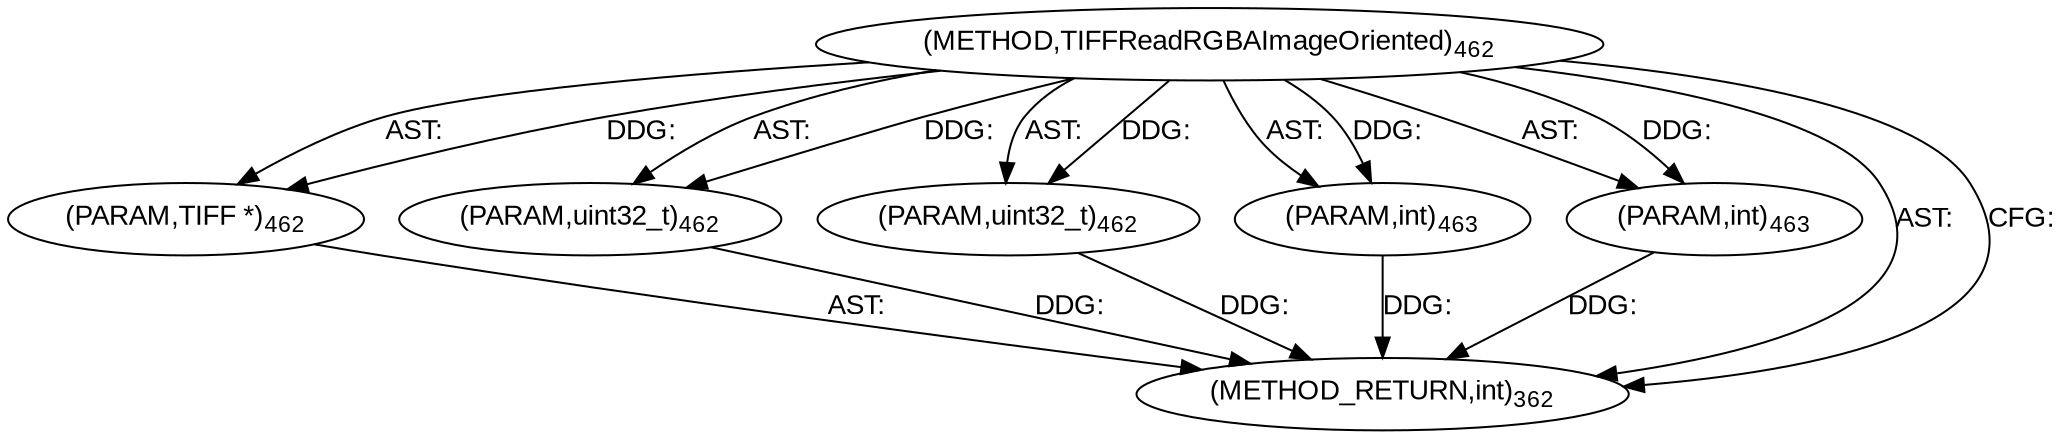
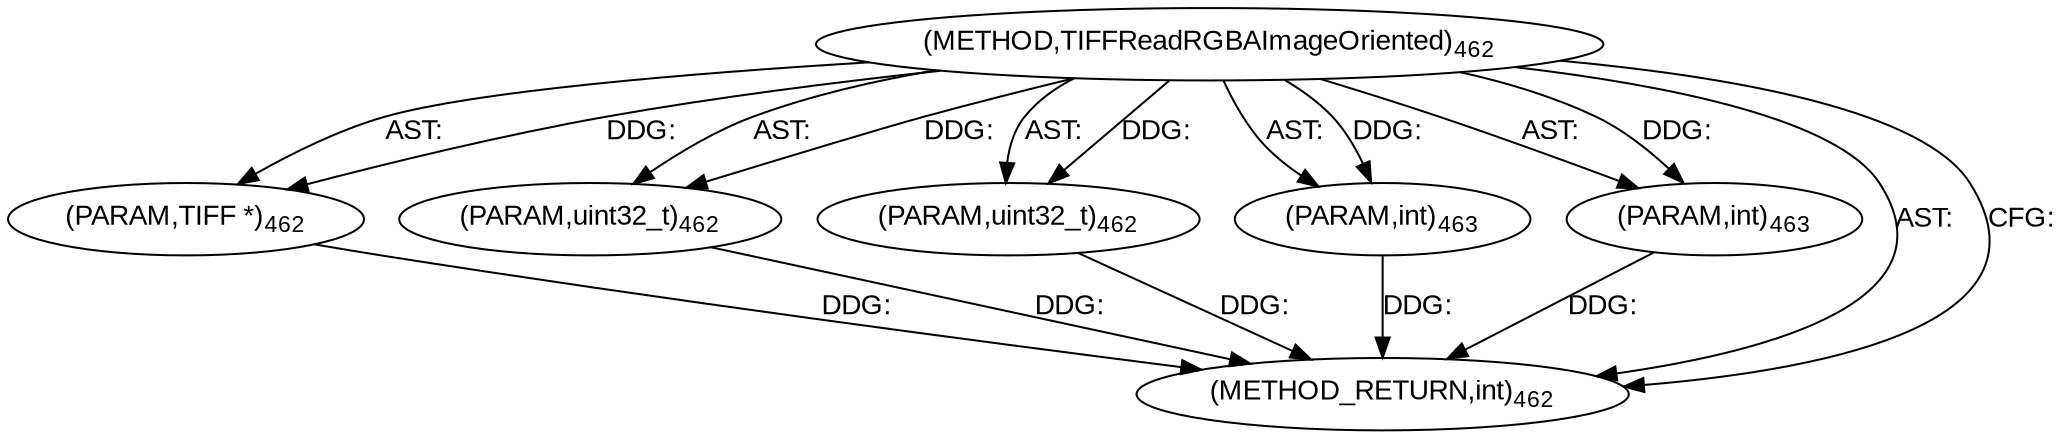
(861, 307) -> (861, 307)
(1534, 391) -> (1534, 391)
